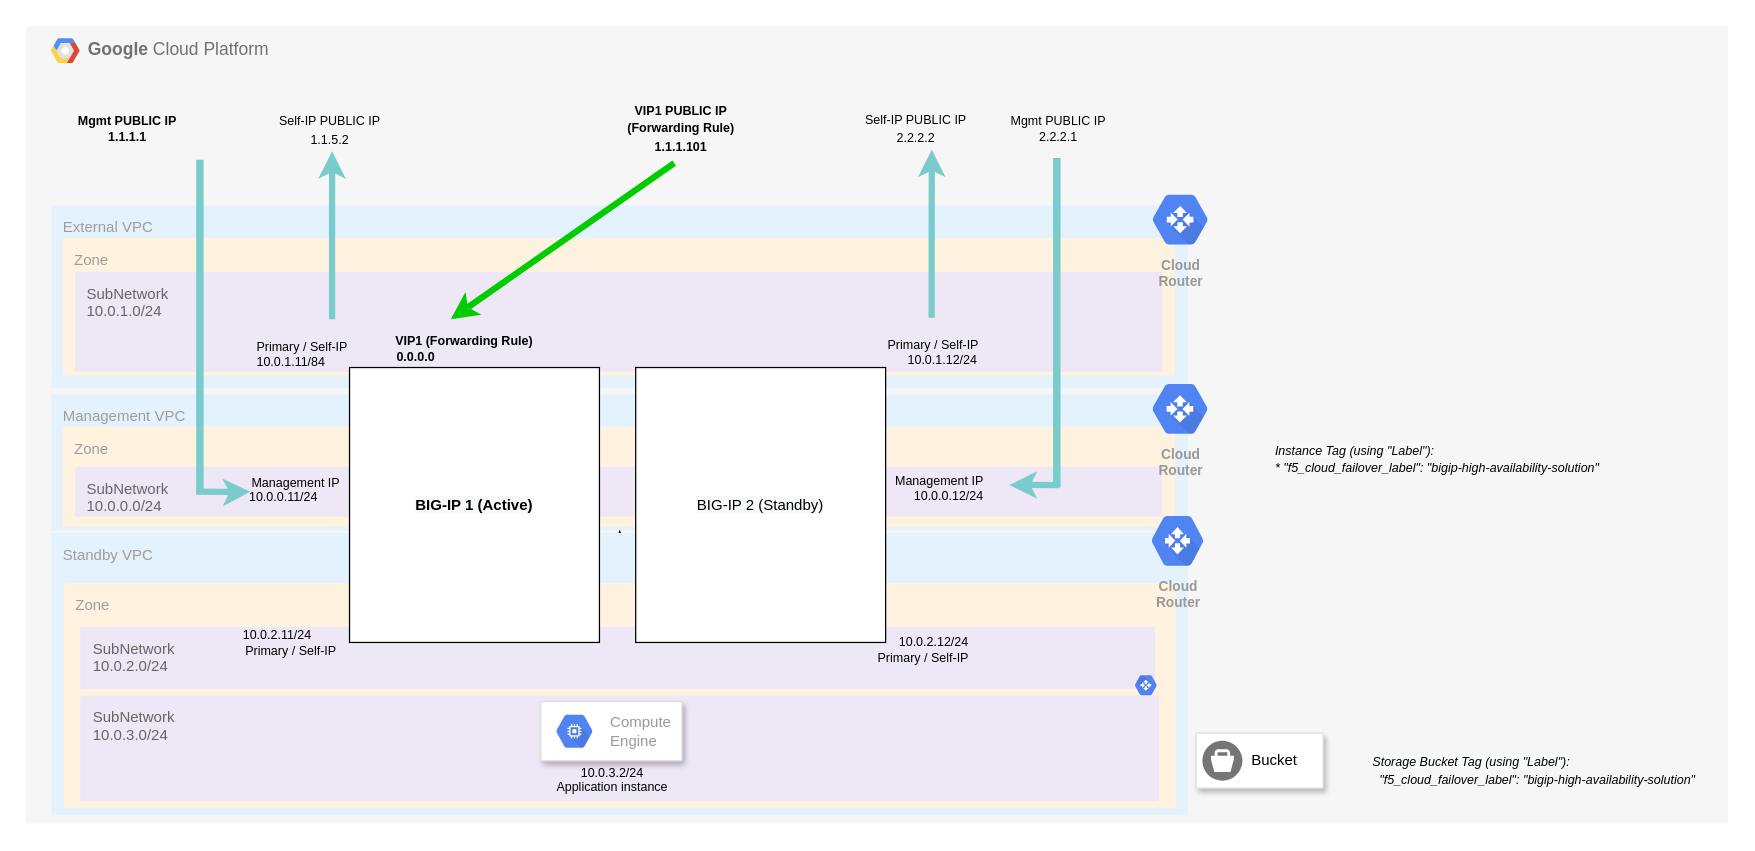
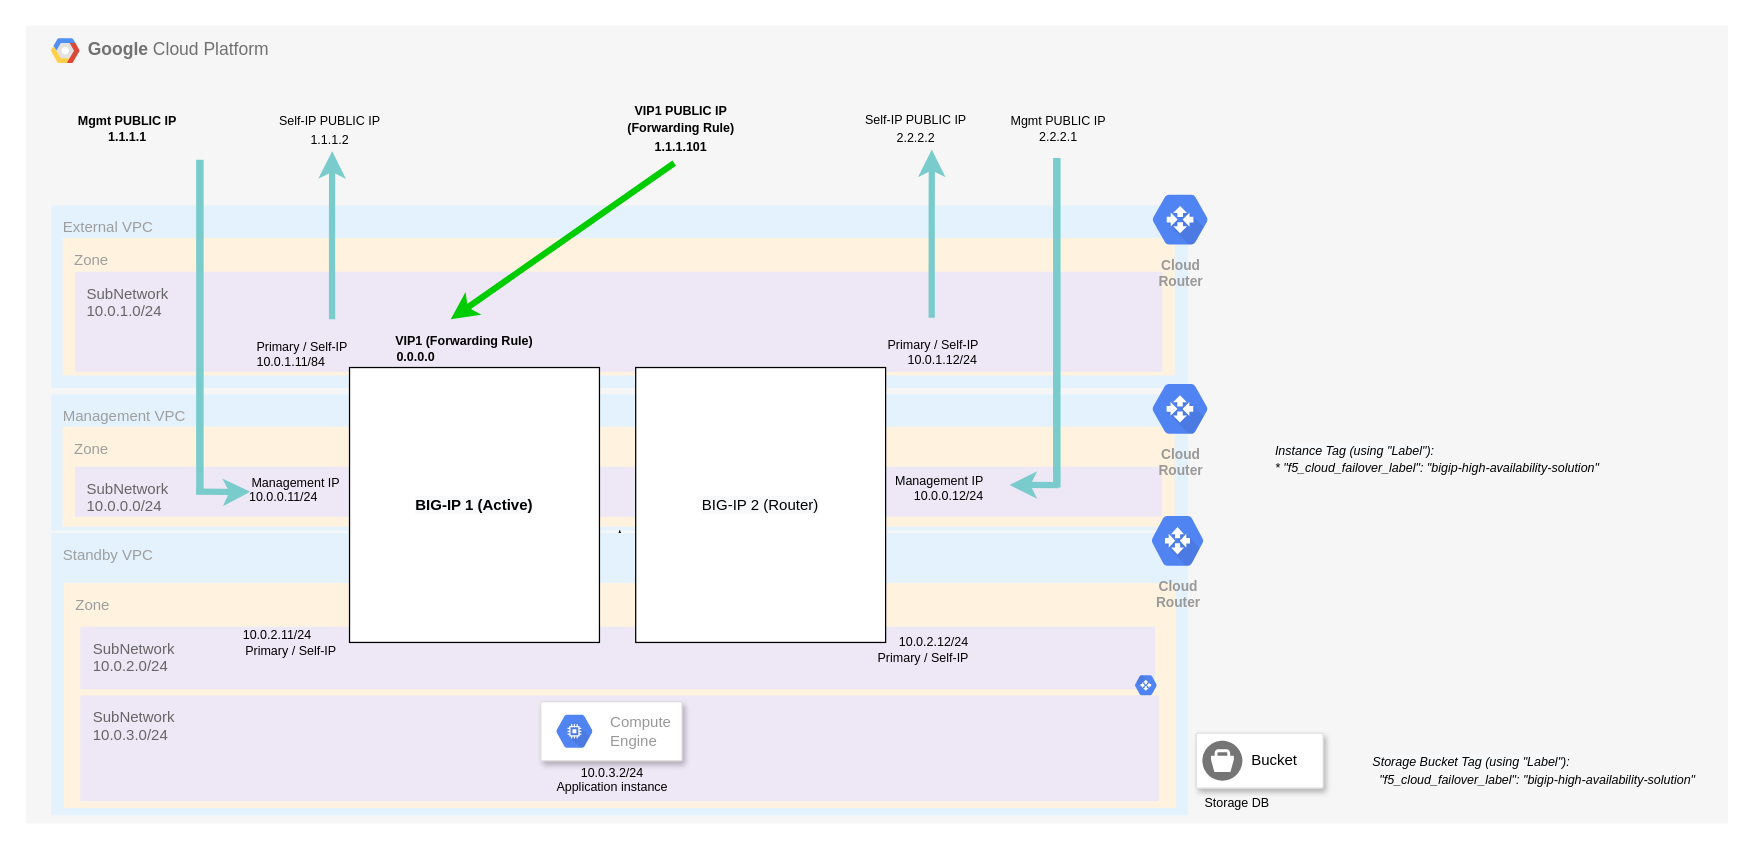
(330, 129) -> (330, 129)
(761, 506) -> (761, 506)
none -> (1237, 803)
